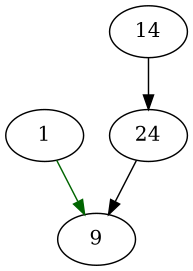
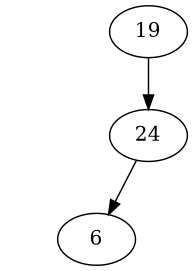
(148, 32) -> (148, 32)
(45, 136) -> none
(97, 239) -> (97, 239)
